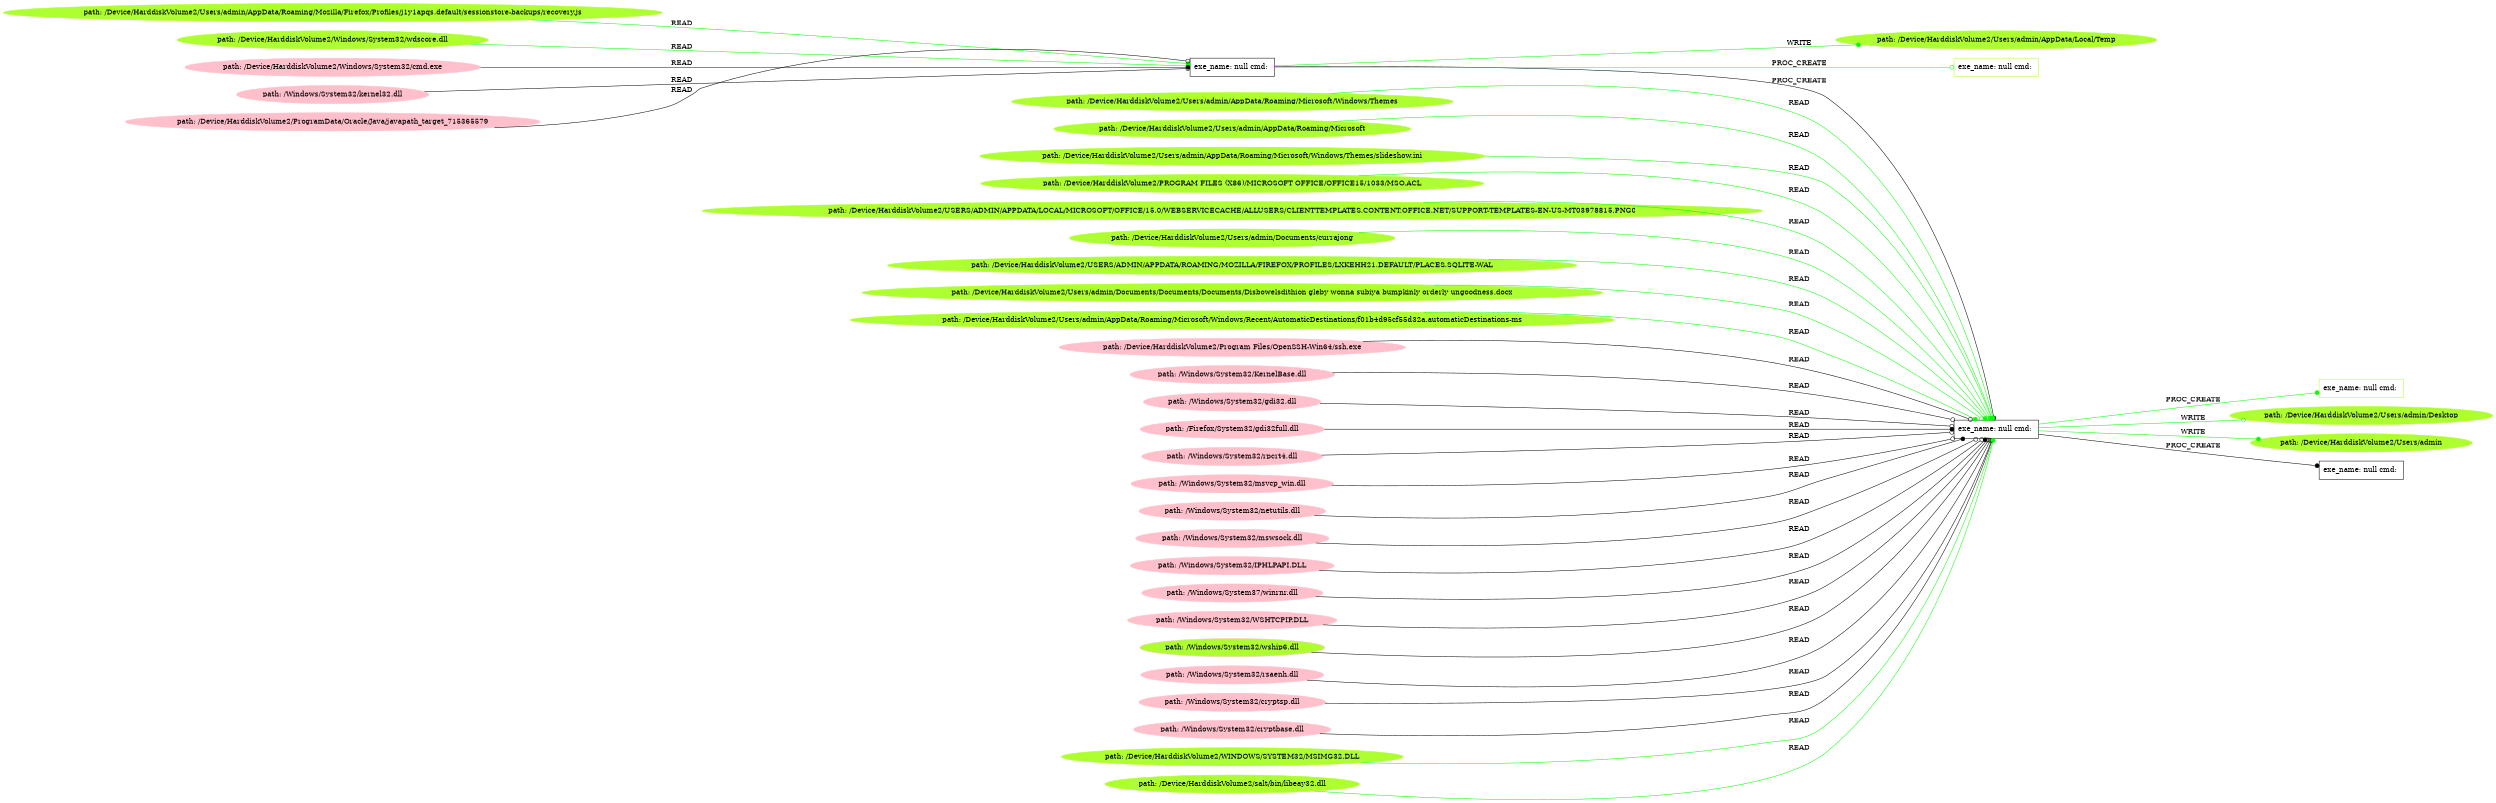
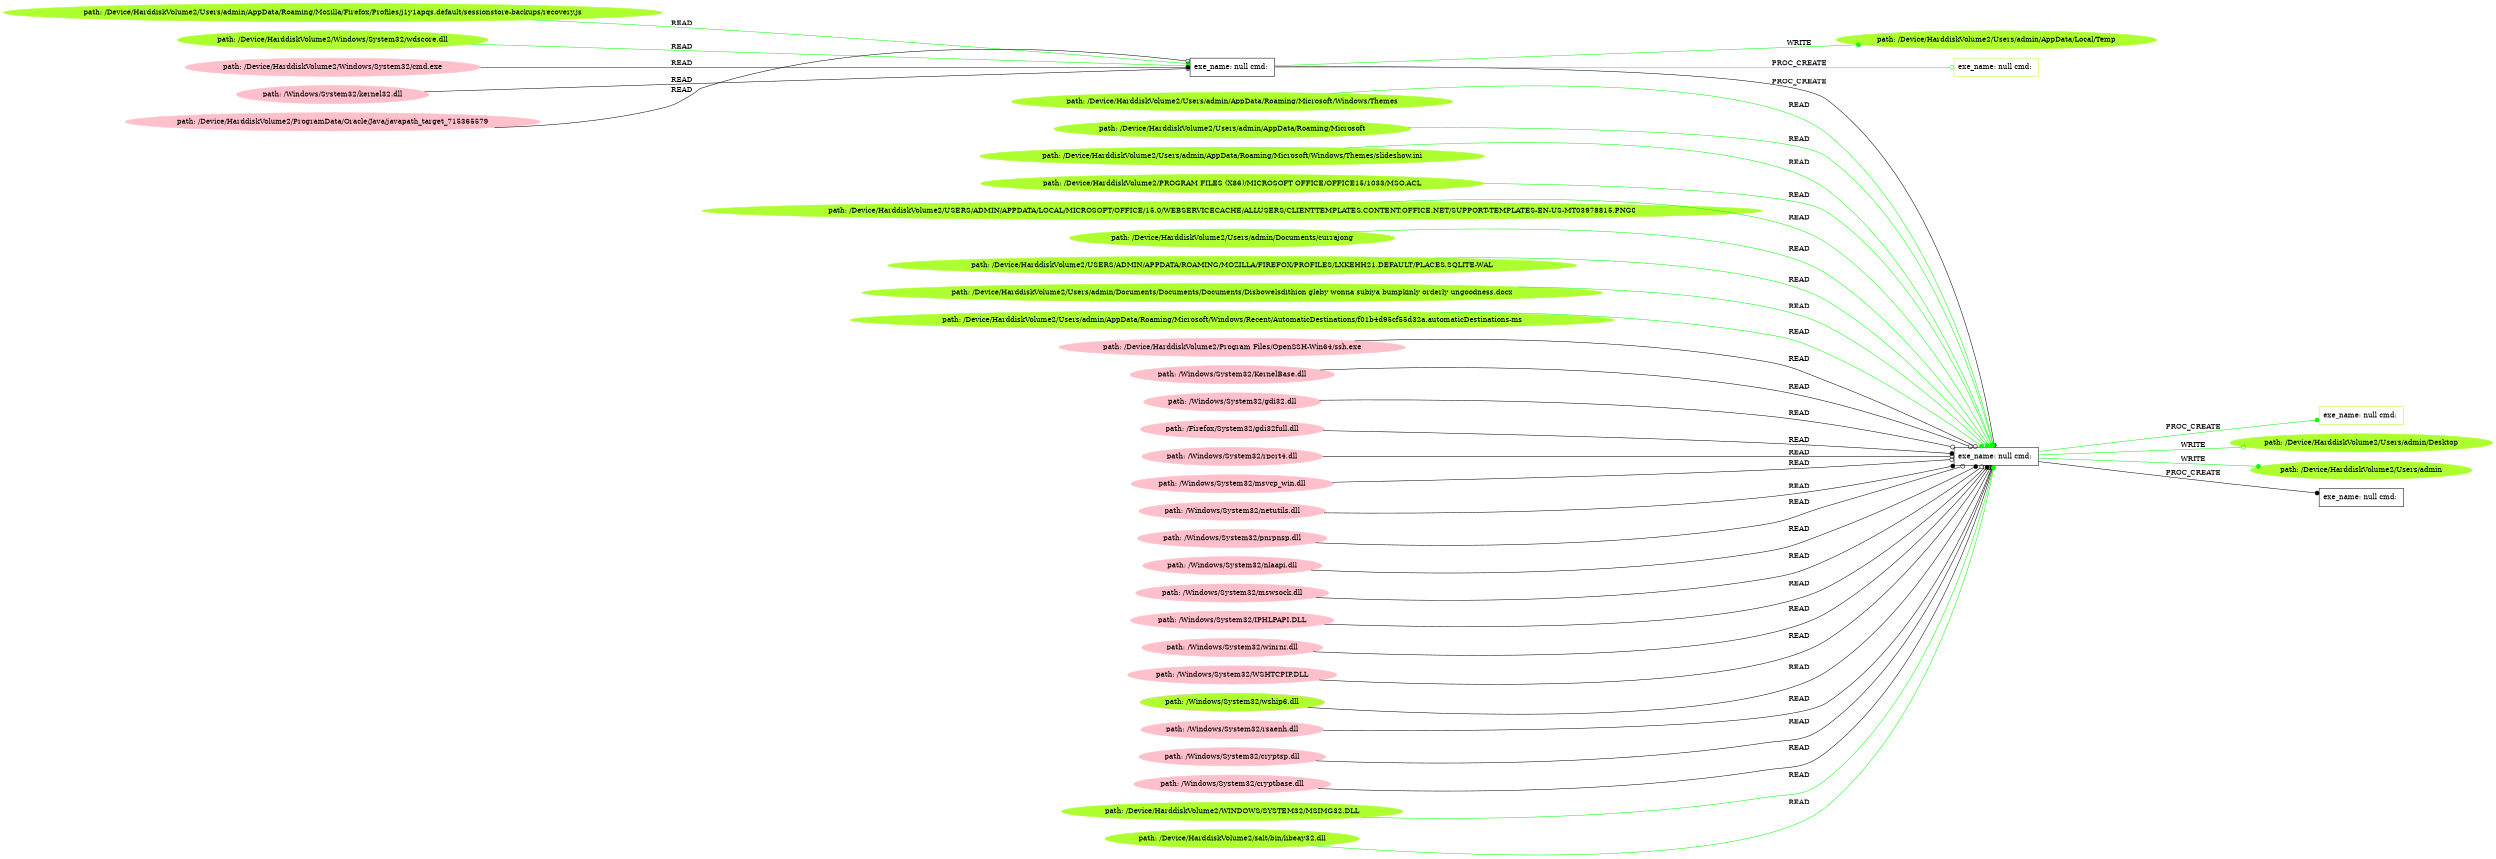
none -> (1232, 538)
none -> (1232, 566)
(1232, 593) -> (1232, 648)
